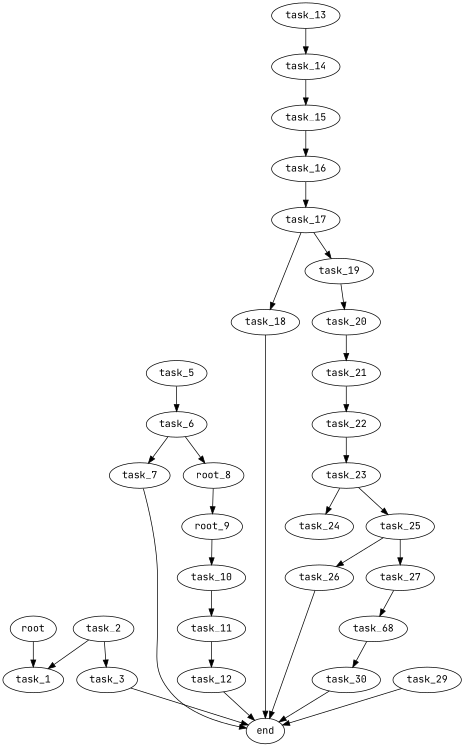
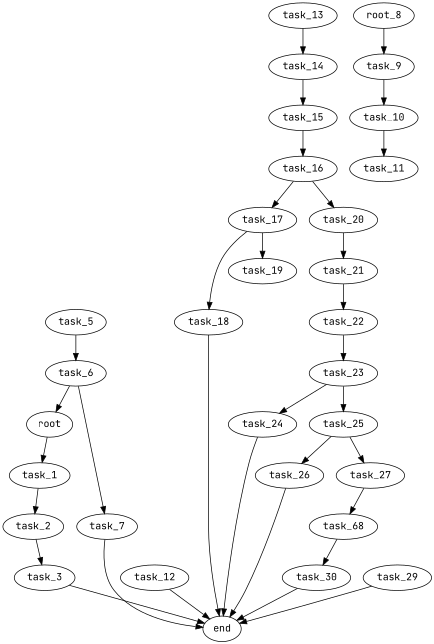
(342, 293) -> (321, 192)
(193, 447) -> (64, 396)
none -> (236, 522)
(212, 527) -> (384, 67)
(211, 651) -> none
(71, 652) -> (37, 498)
